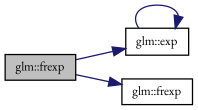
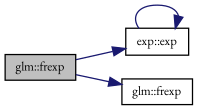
(157, 42) -> (157, 42)
